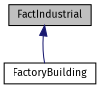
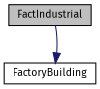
(43, 50) -> (57, 39)
